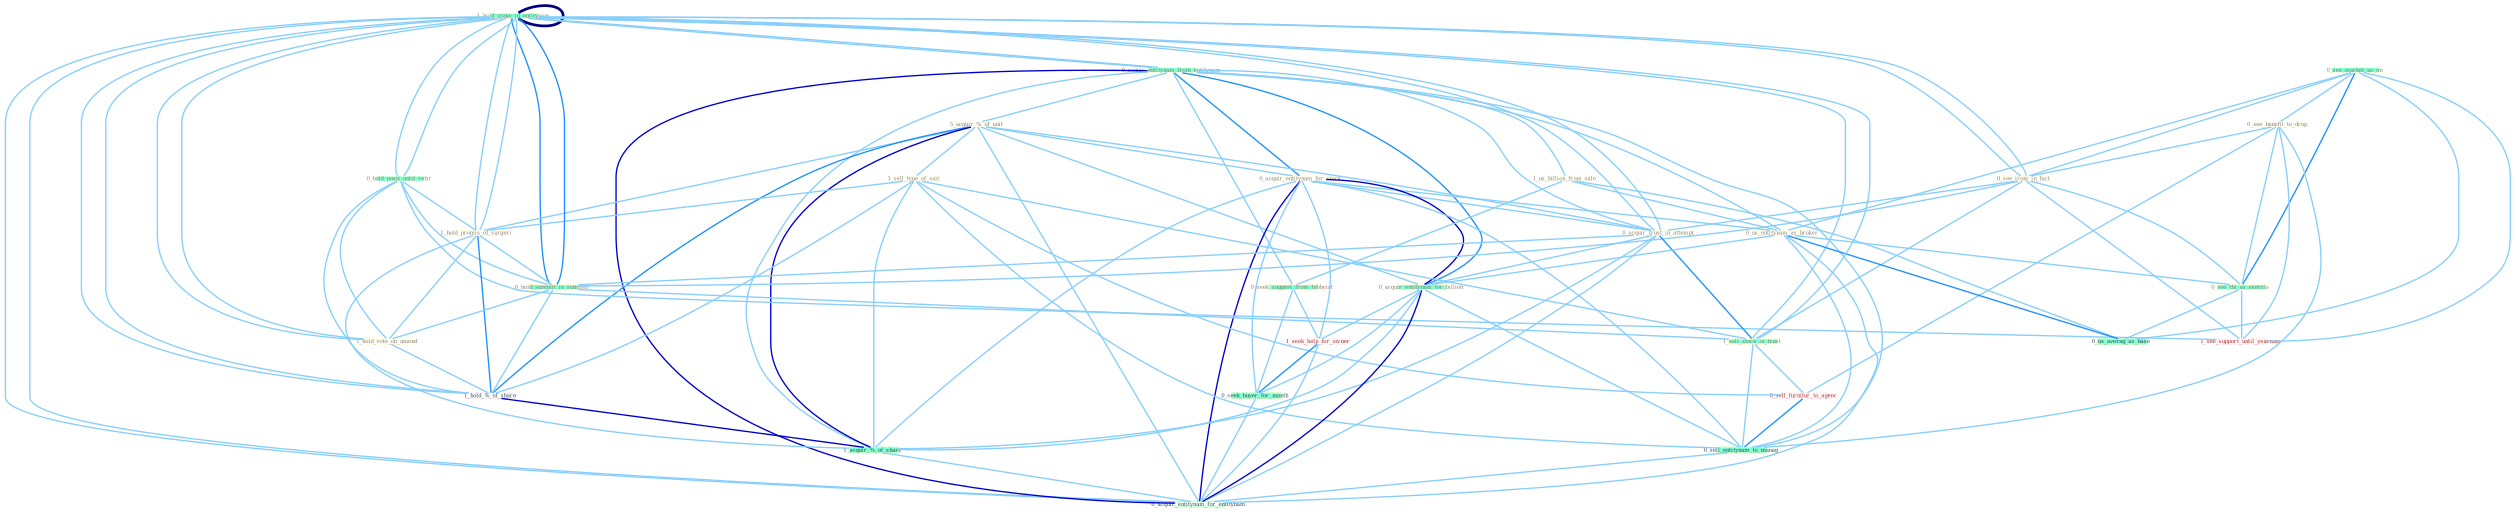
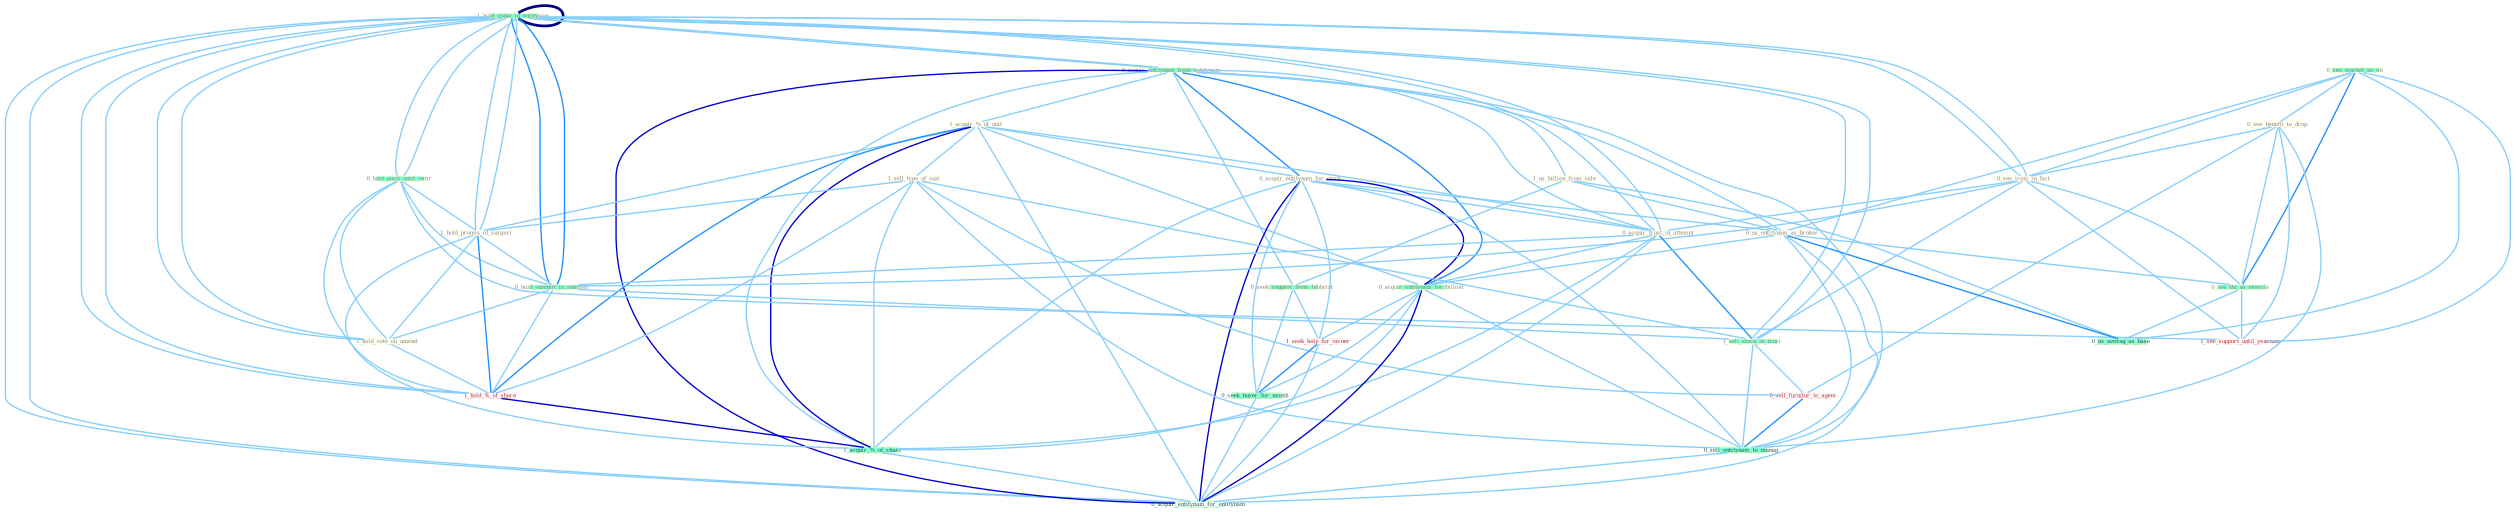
(977, 124) -> (977, 124)
(491, 396) -> (491, 396)
